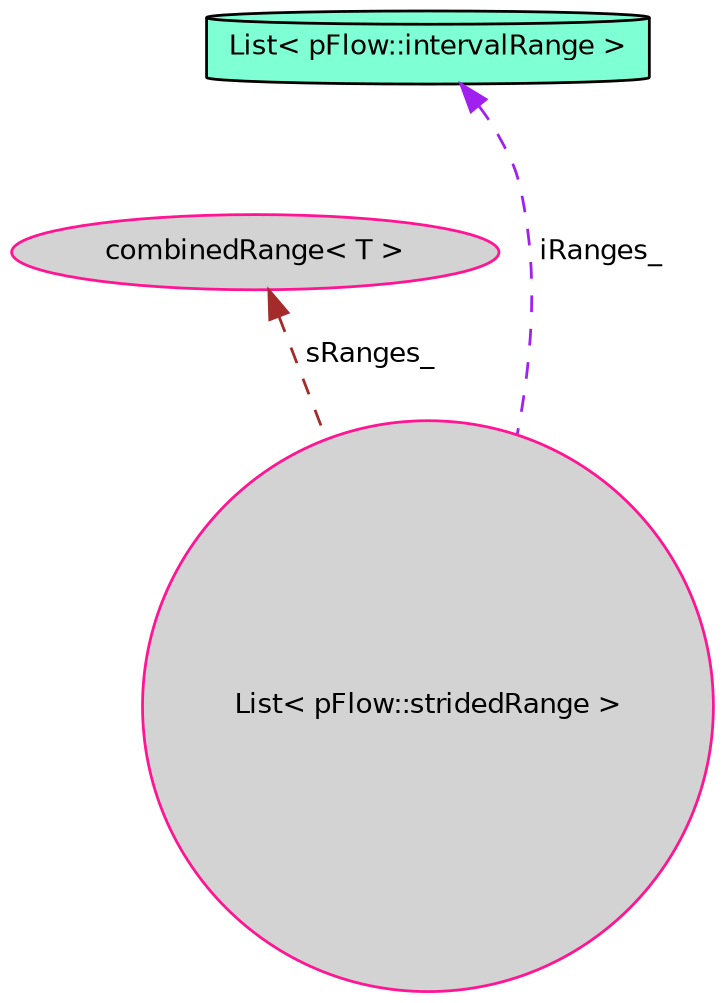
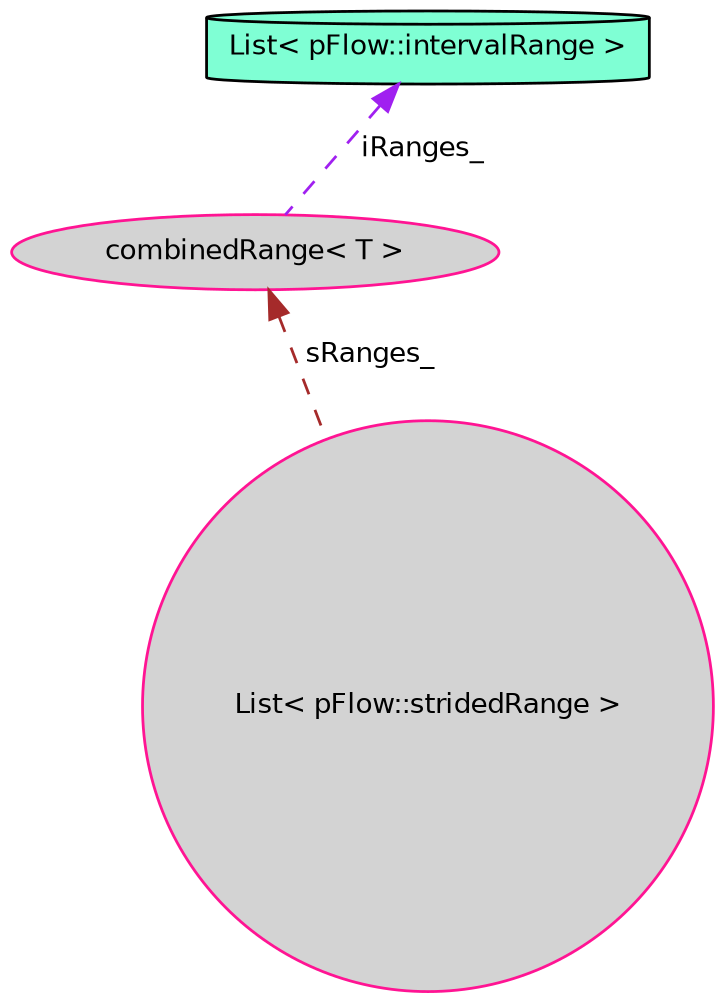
(531, 265) -> (333, 160)
